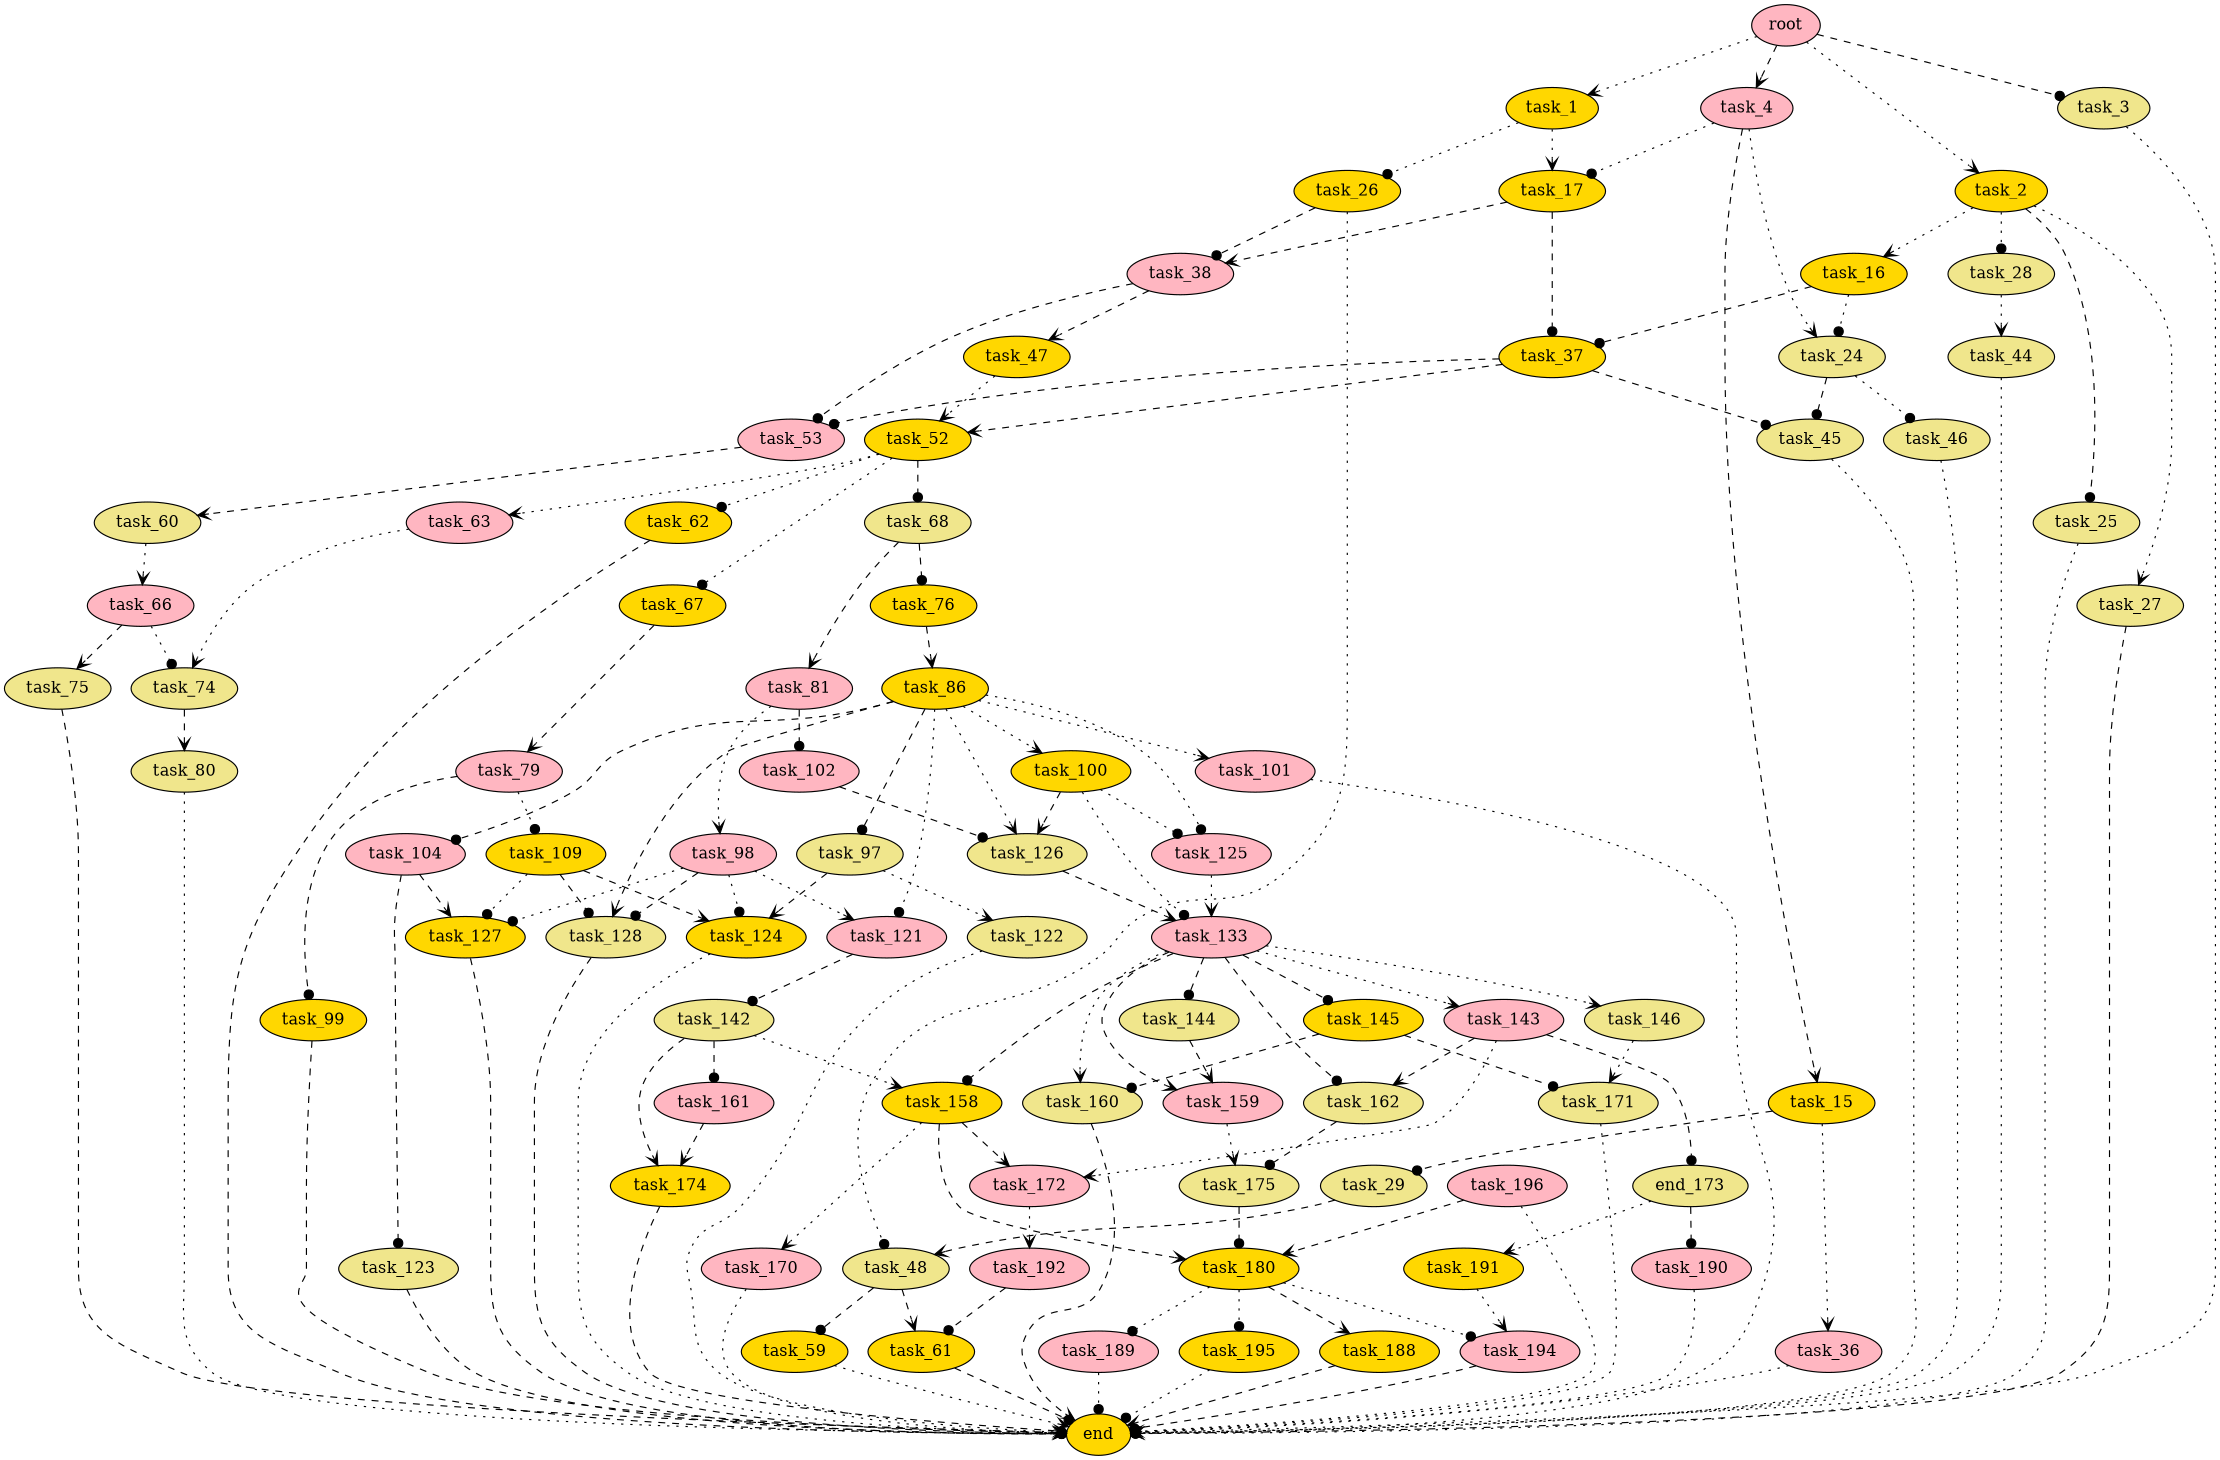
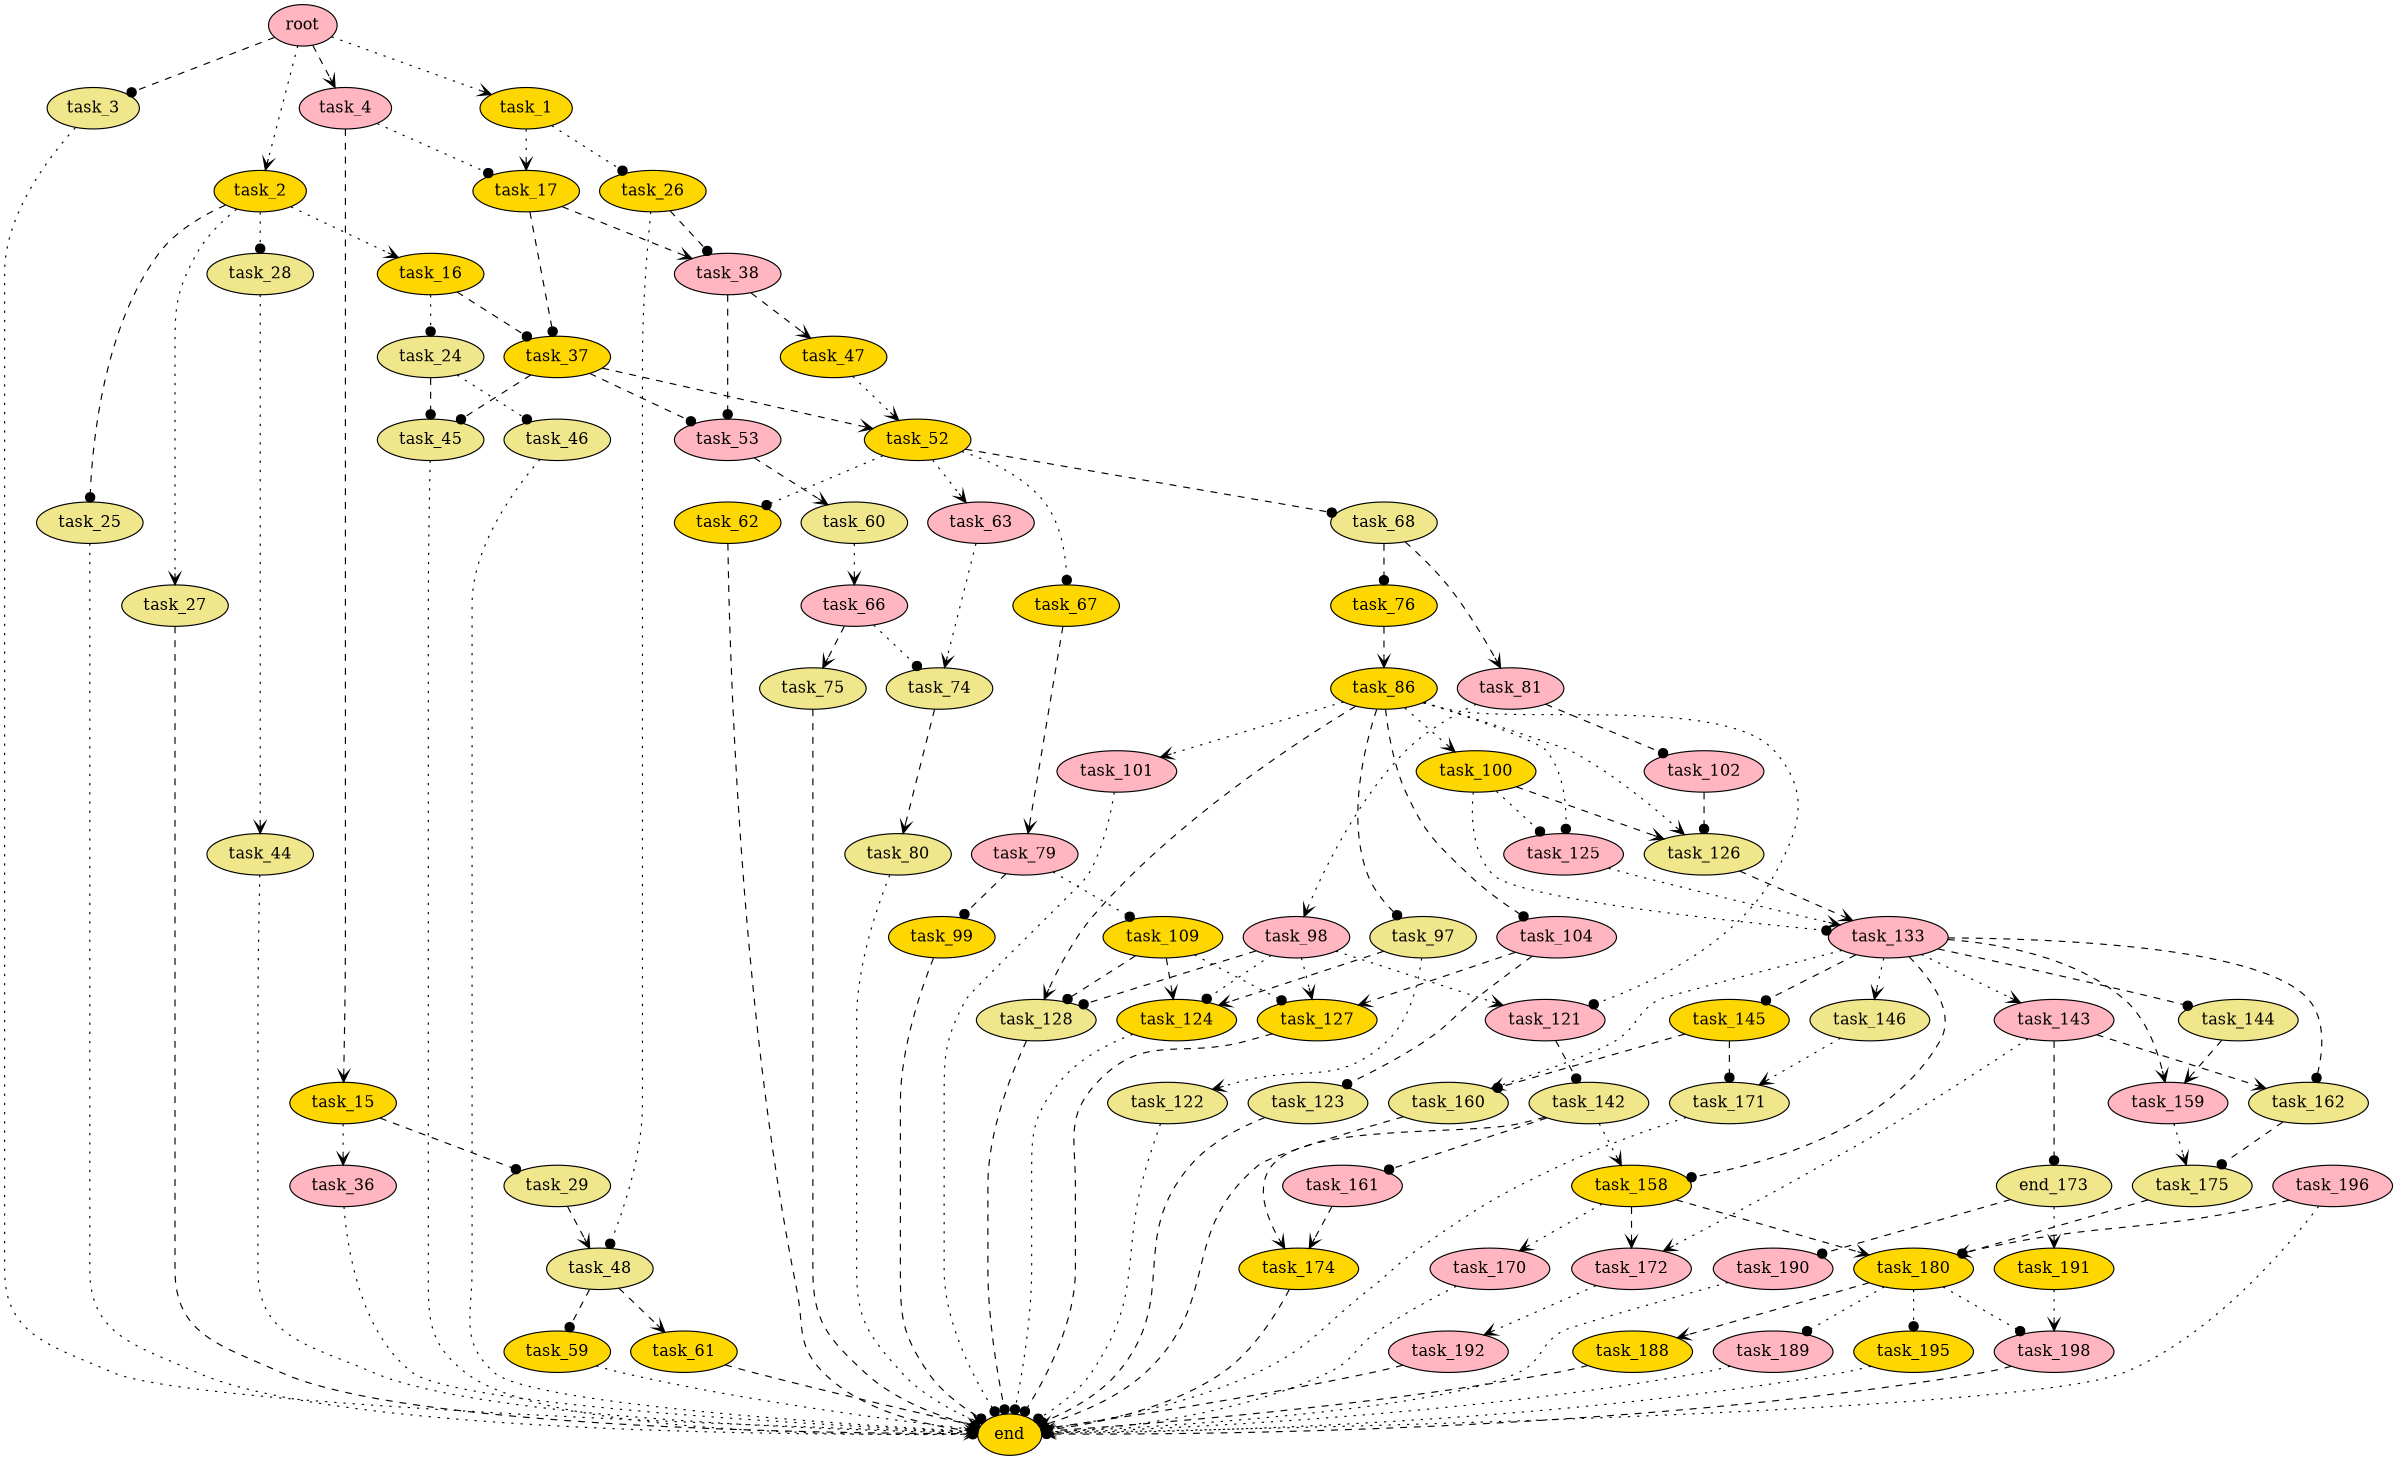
(1769, 232) -> none
(600, 894) -> (1305, 970)
(979, 1308) -> (1218, 1401)
(1520, 1352) -> (2054, 1352)
